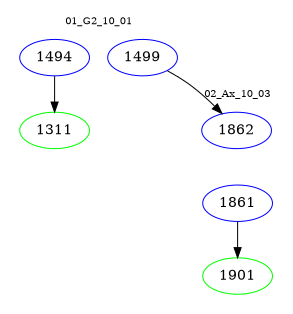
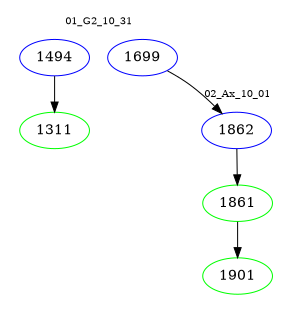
(99, 22) -> (99, 22)
(143, 58) -> (143, 58)
(238, 95) -> (238, 95)
none -> (237, 162)
(238, 203) -> (238, 203)
